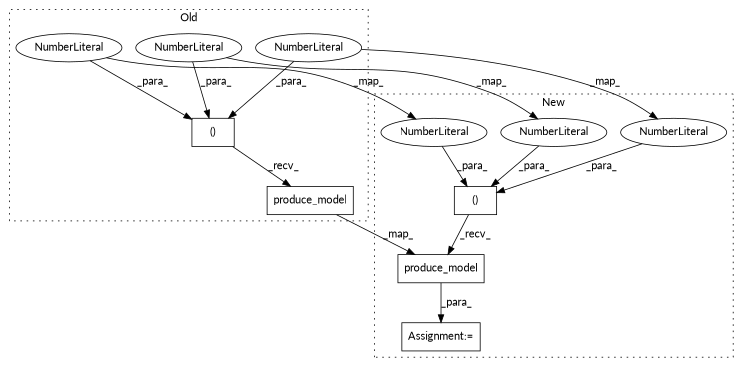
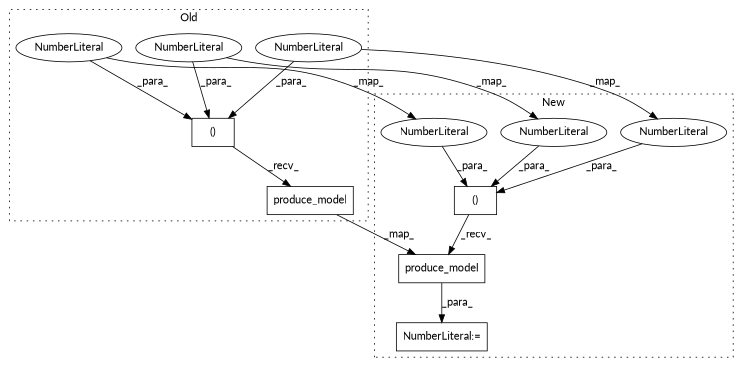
(441, 337) -> (442, 337)
